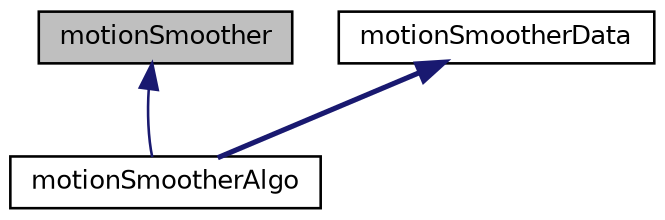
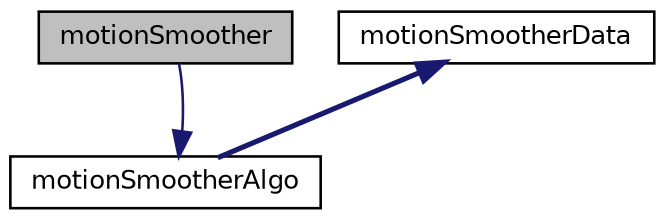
(148, 123) -> (183, 97)
